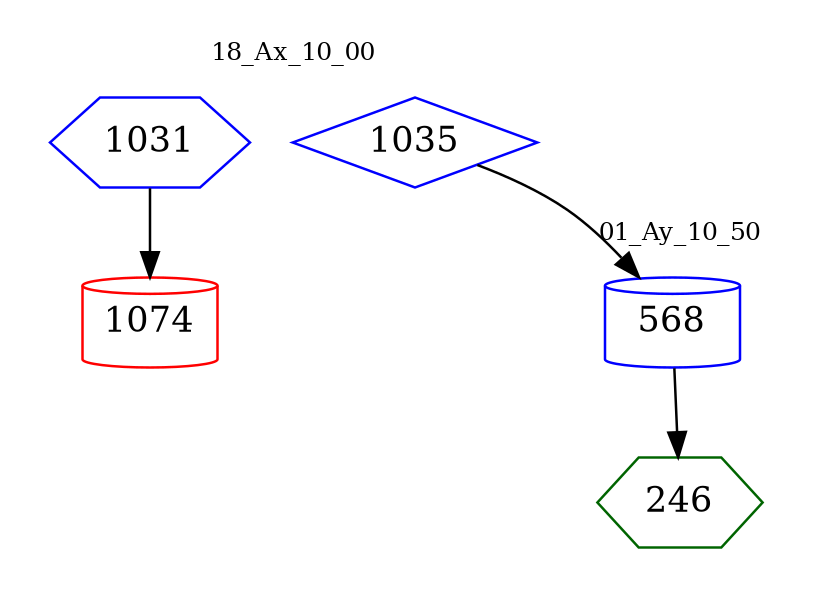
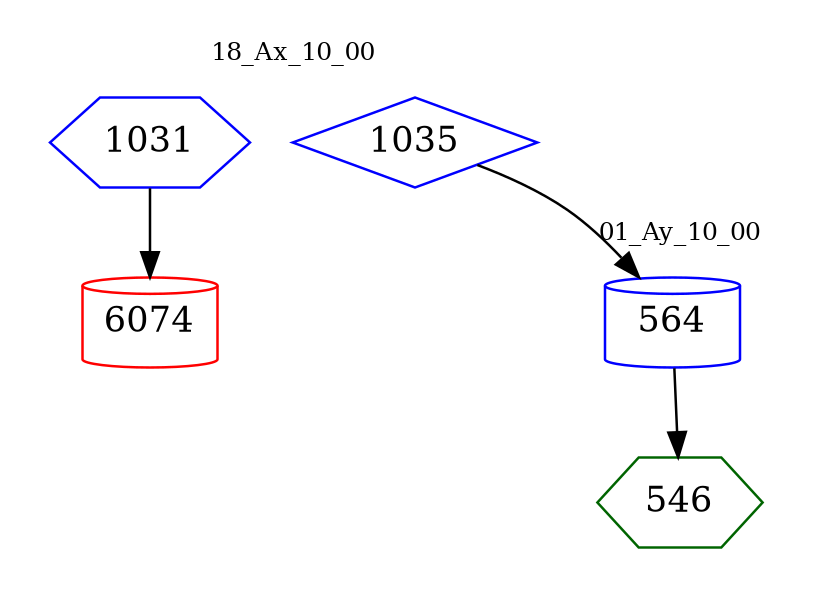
(680, 234) -> (680, 234)
(150, 322) -> (150, 322)
(672, 322) -> (672, 322)
(680, 502) -> (680, 502)
